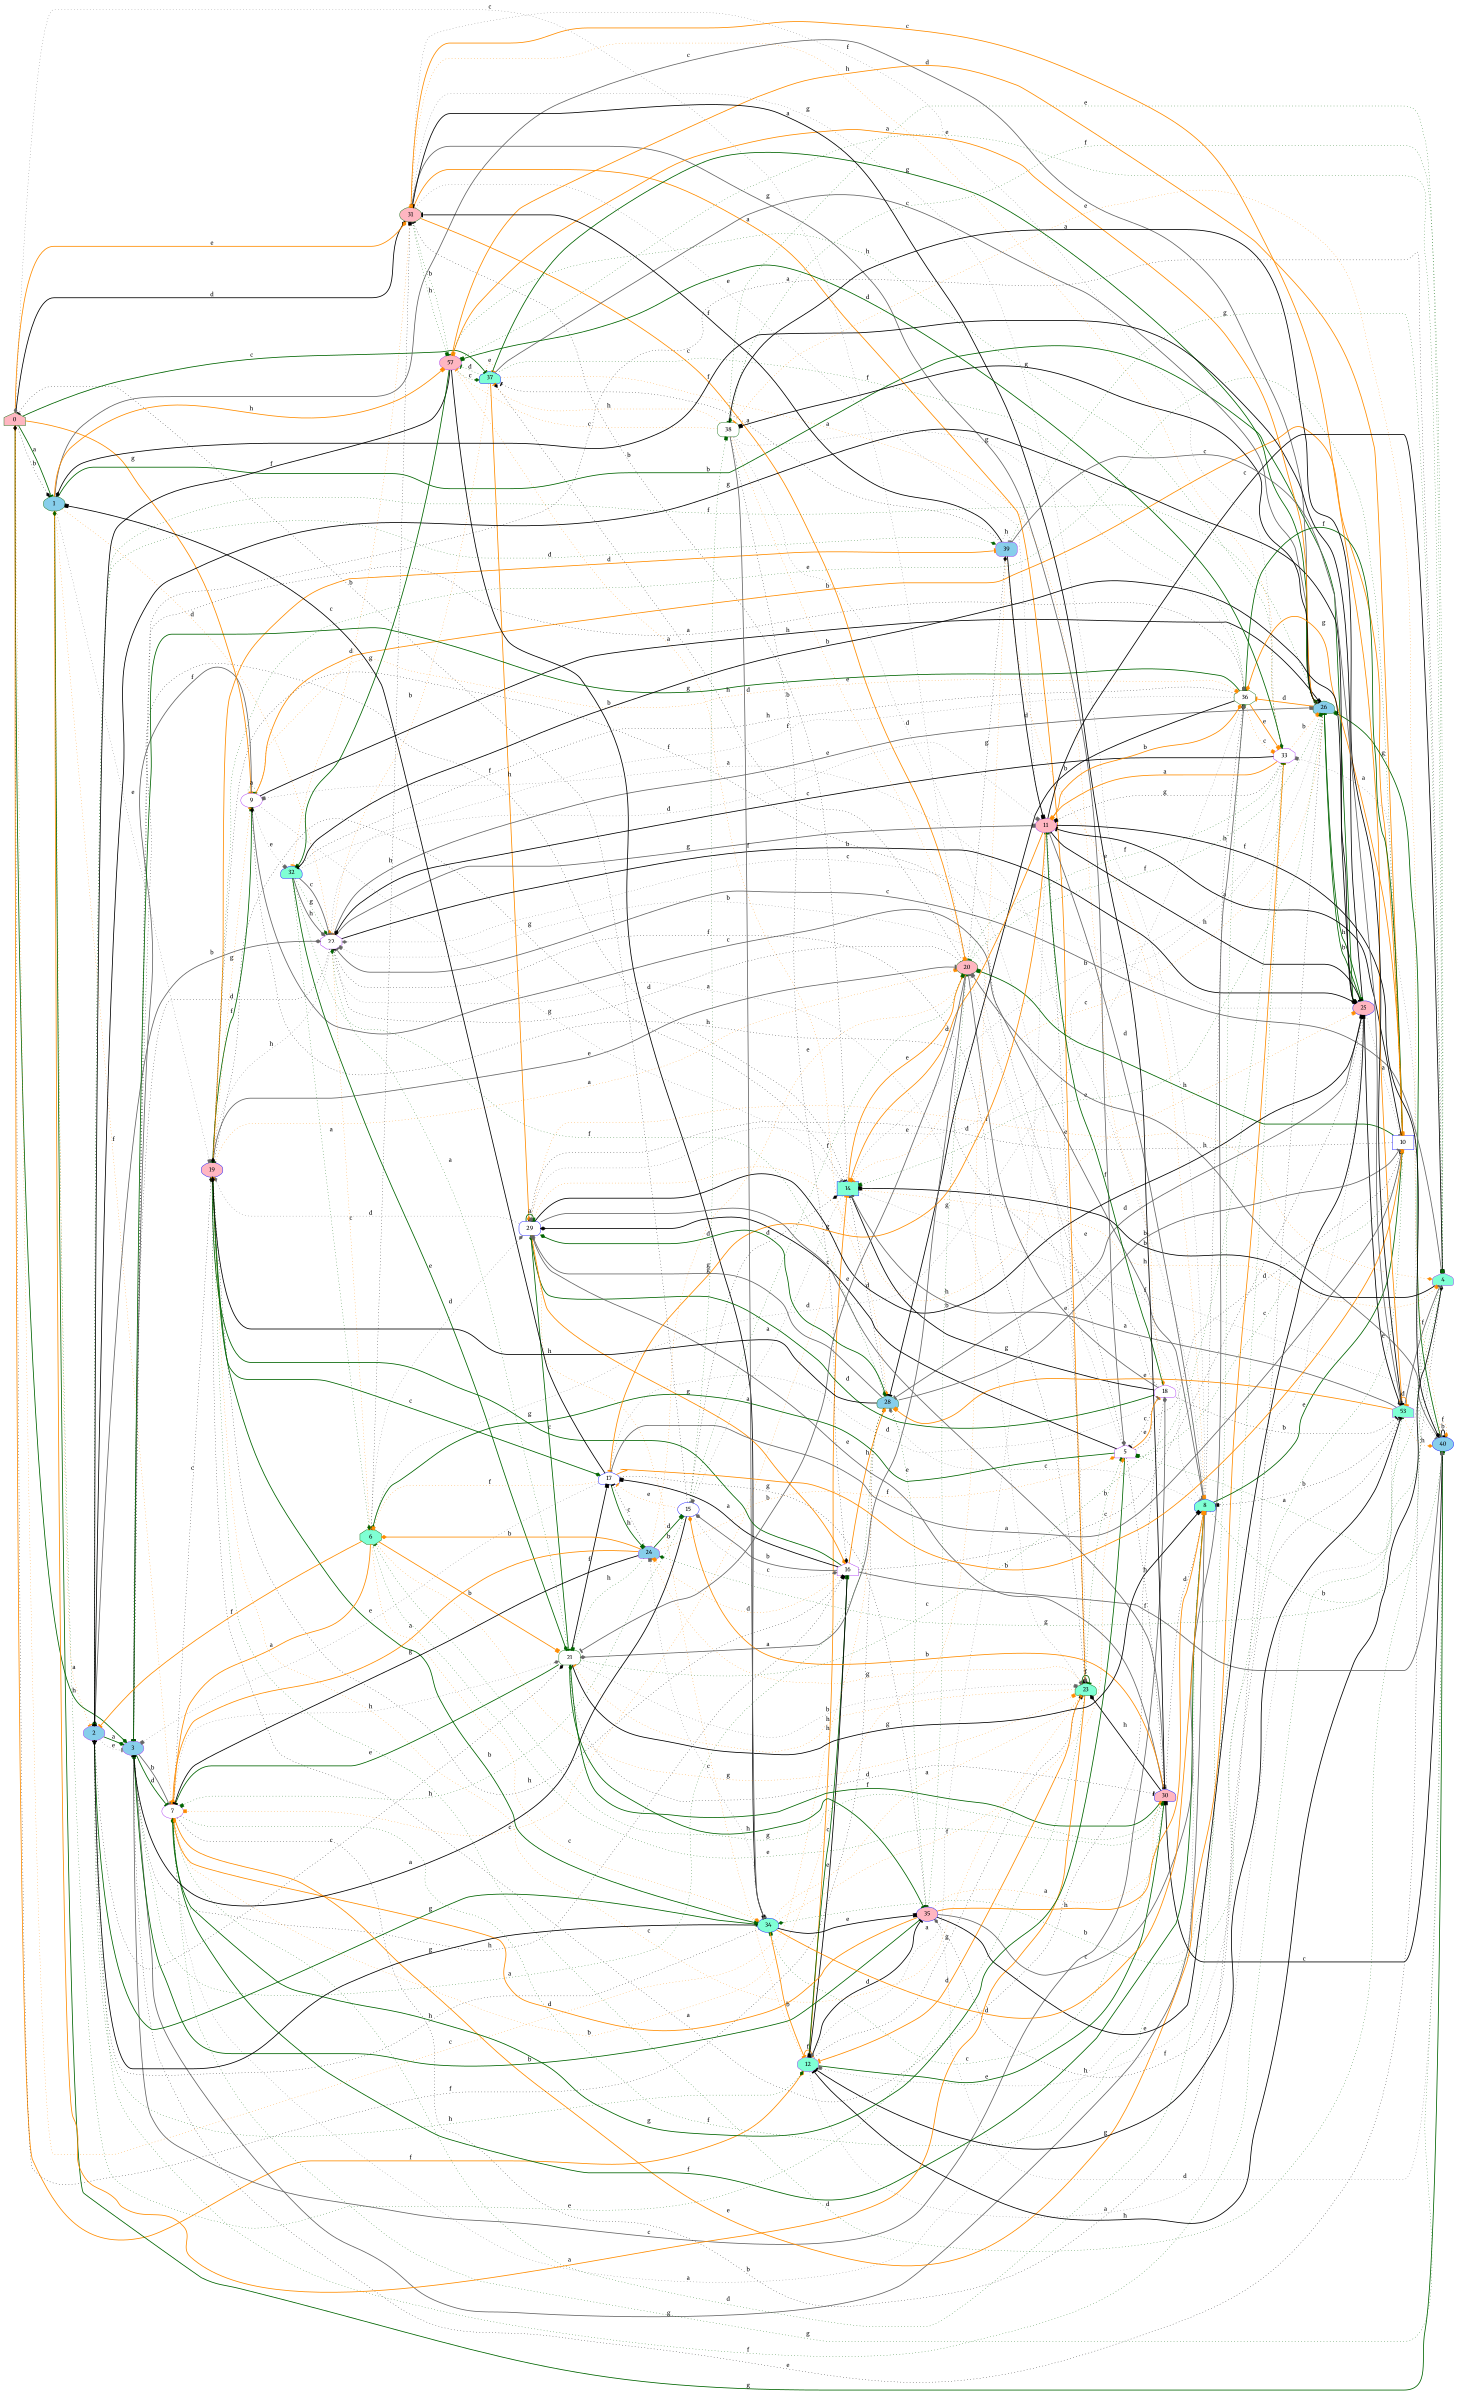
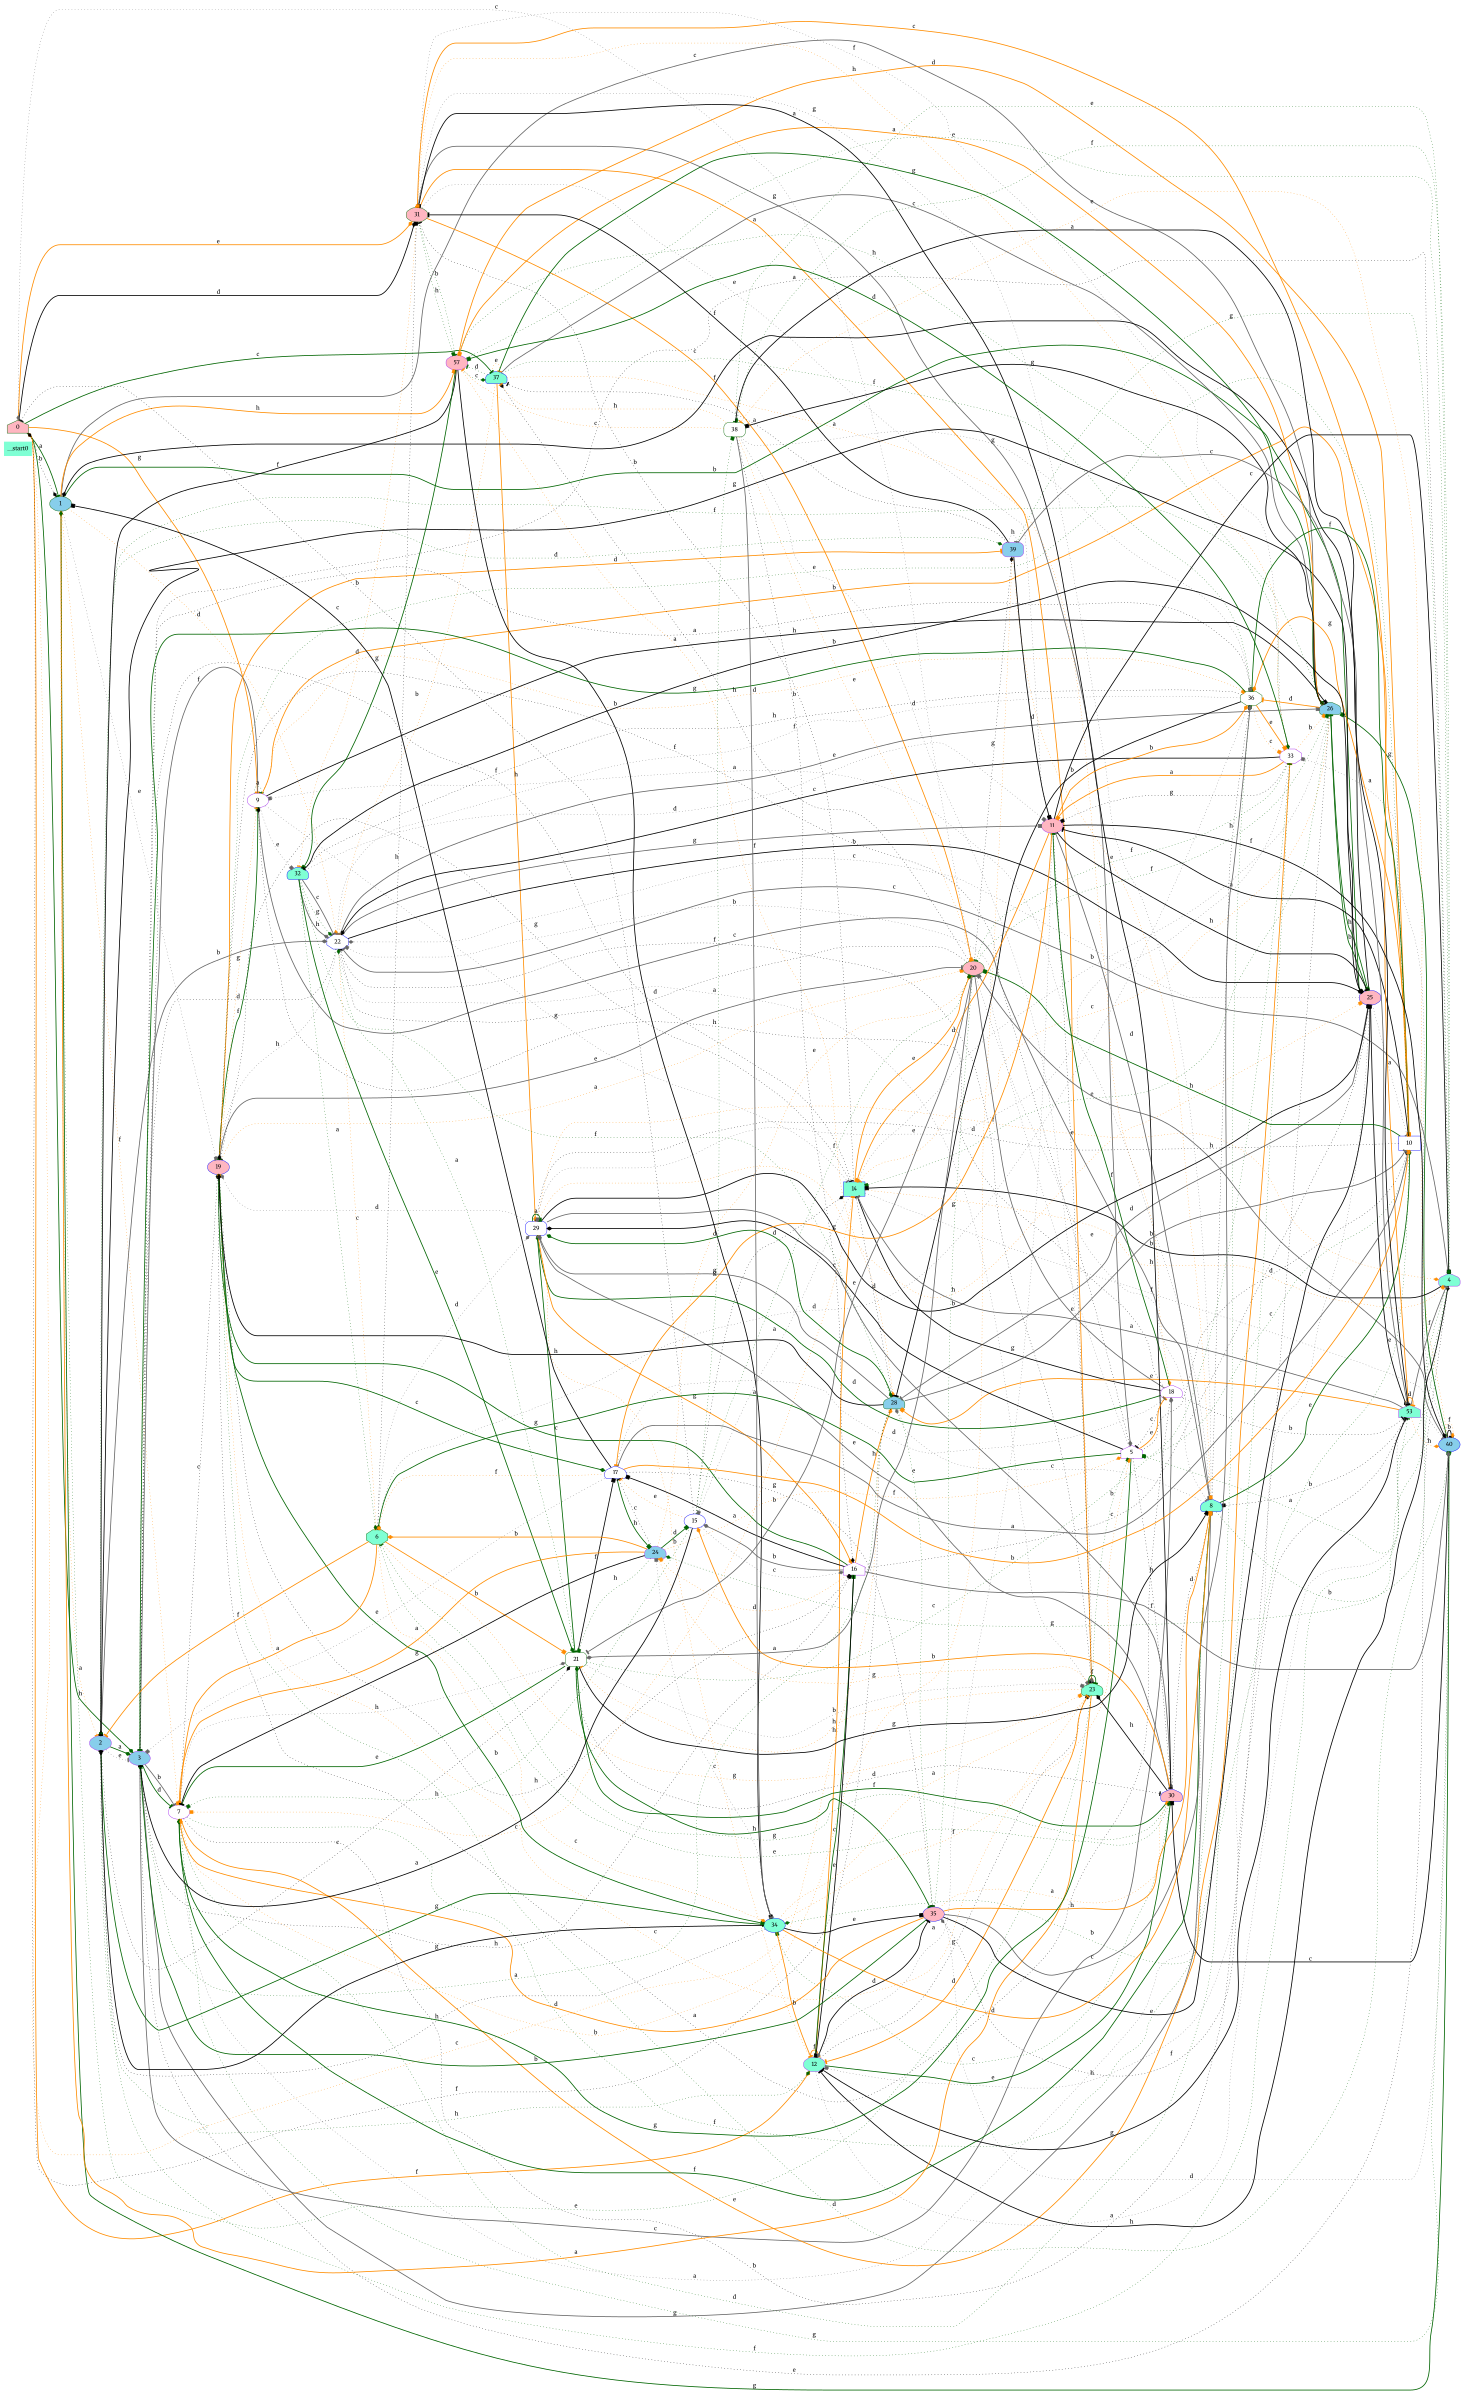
none -> (18, 449)
(331, 942) -> (338, 942)
